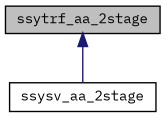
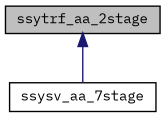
(83, 97) -> (83, 97)
